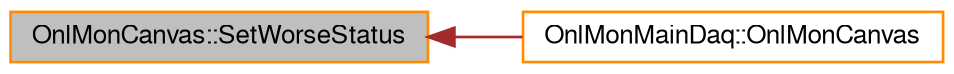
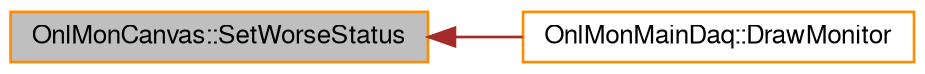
(733, 37) -> (719, 37)
